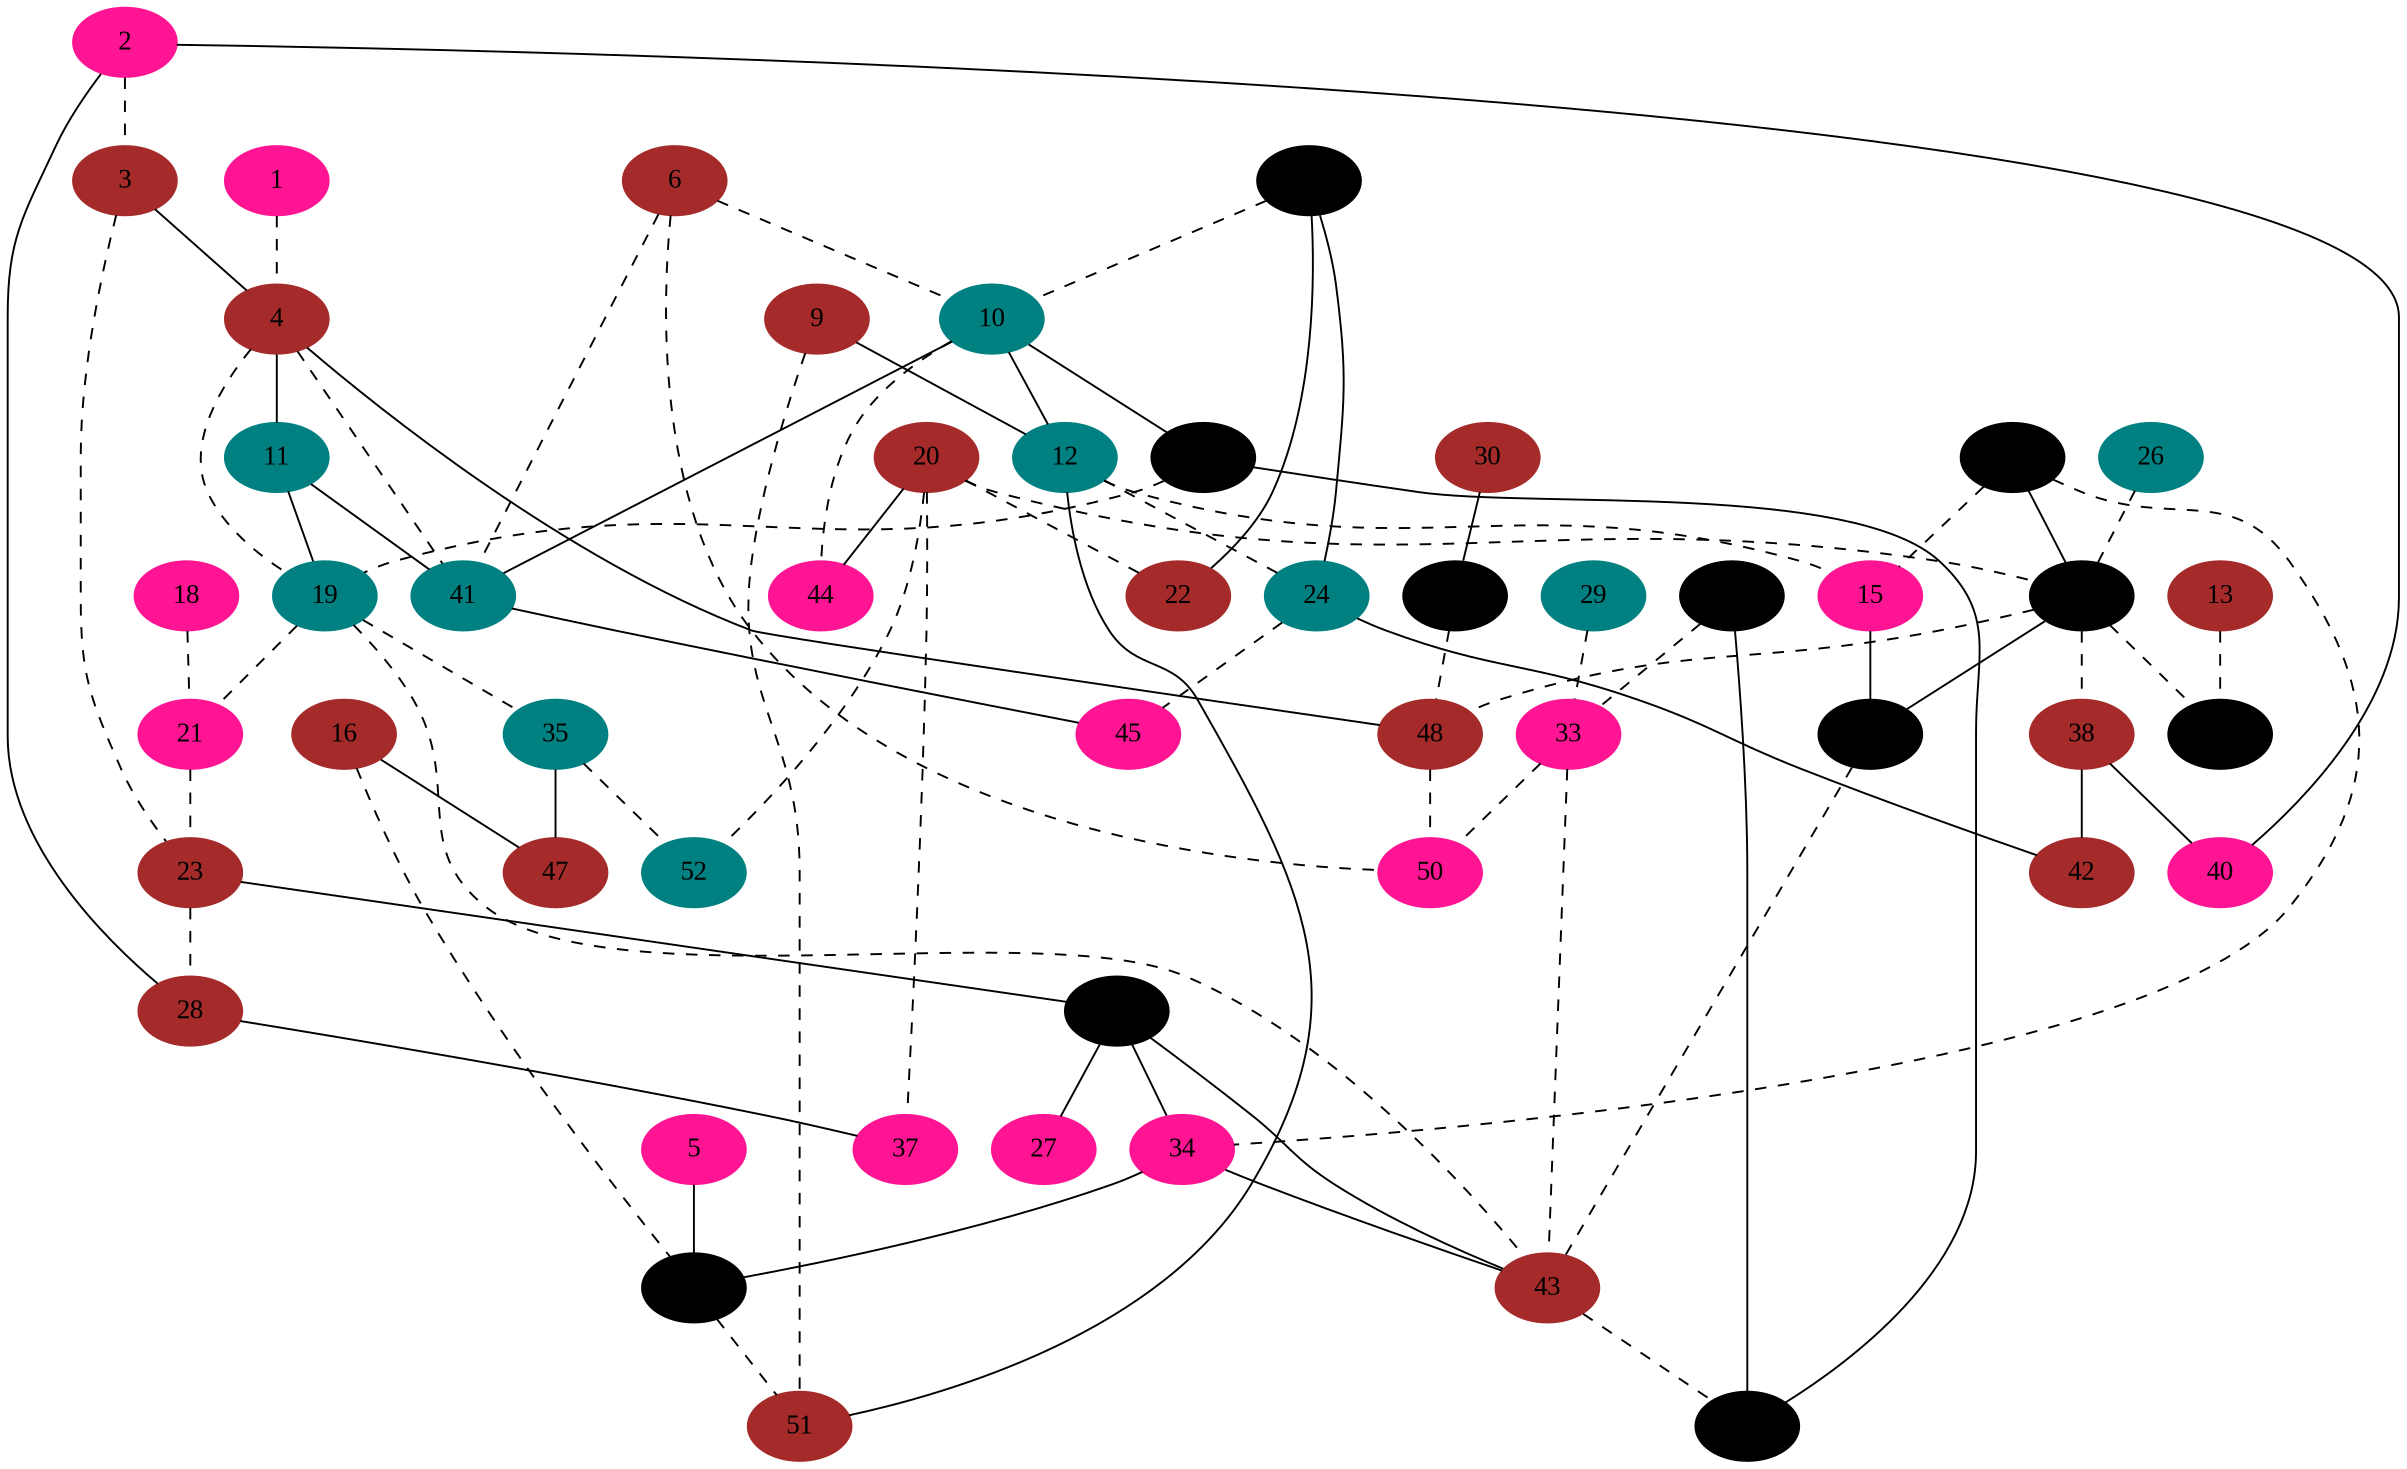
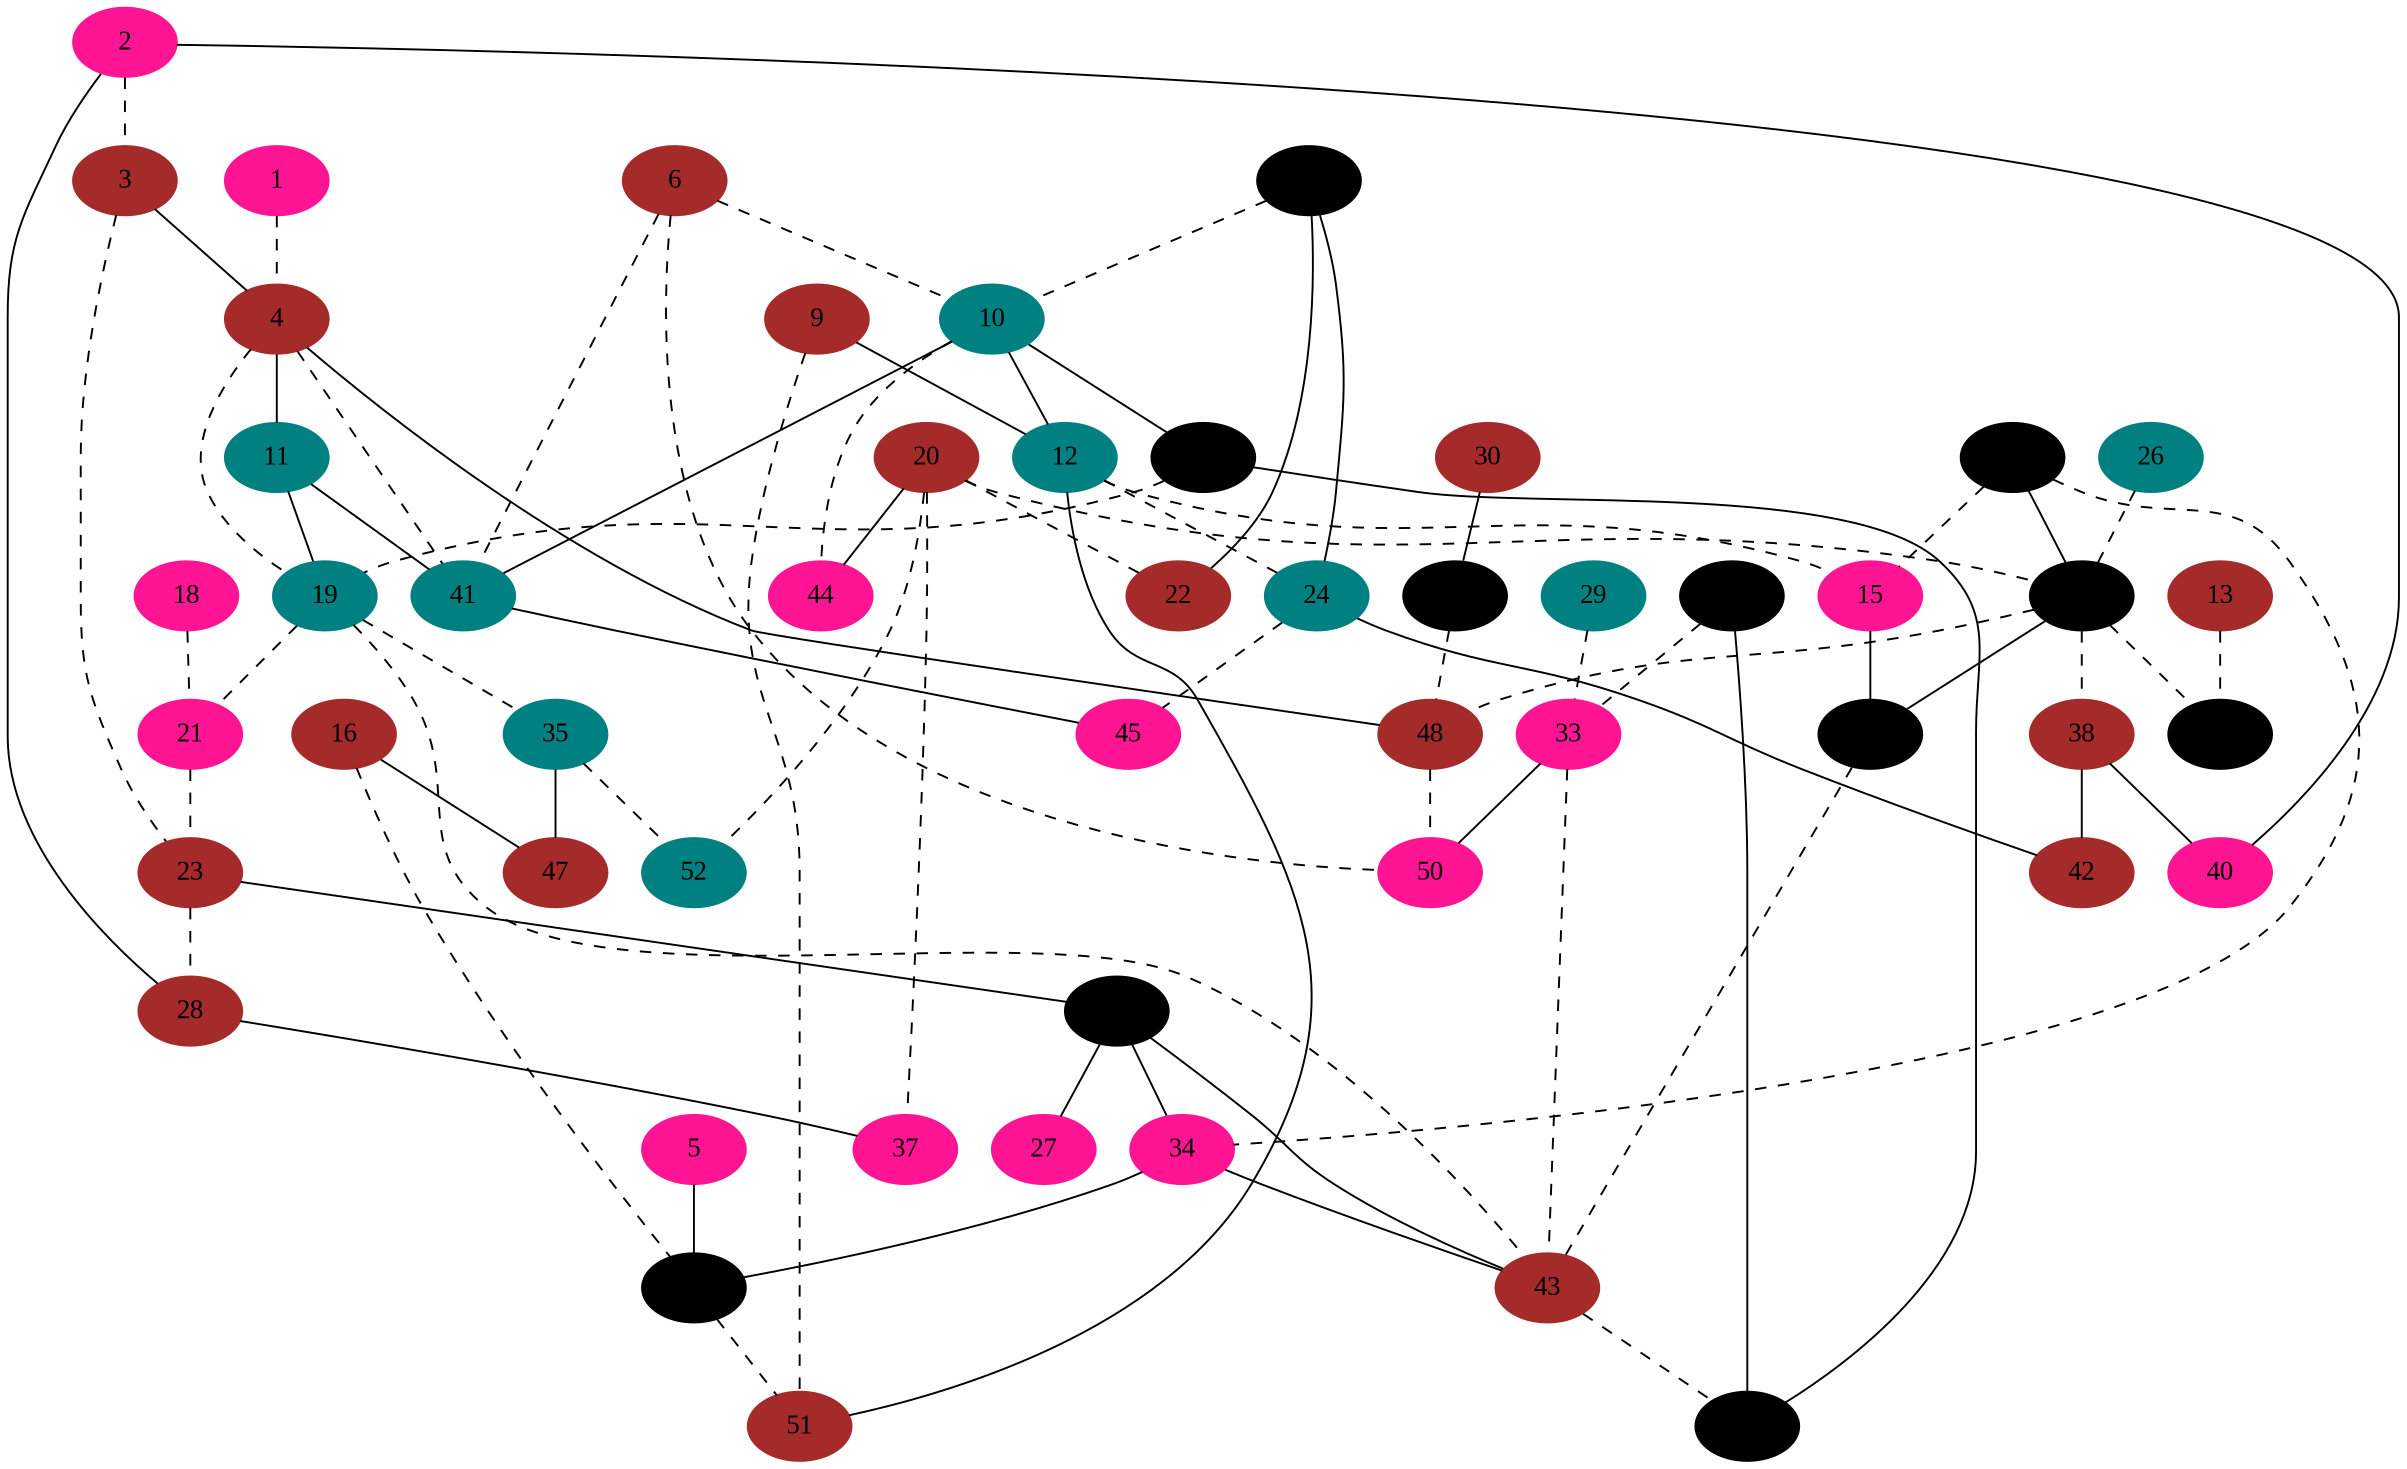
(1500, 803) -> (1500, 803)
